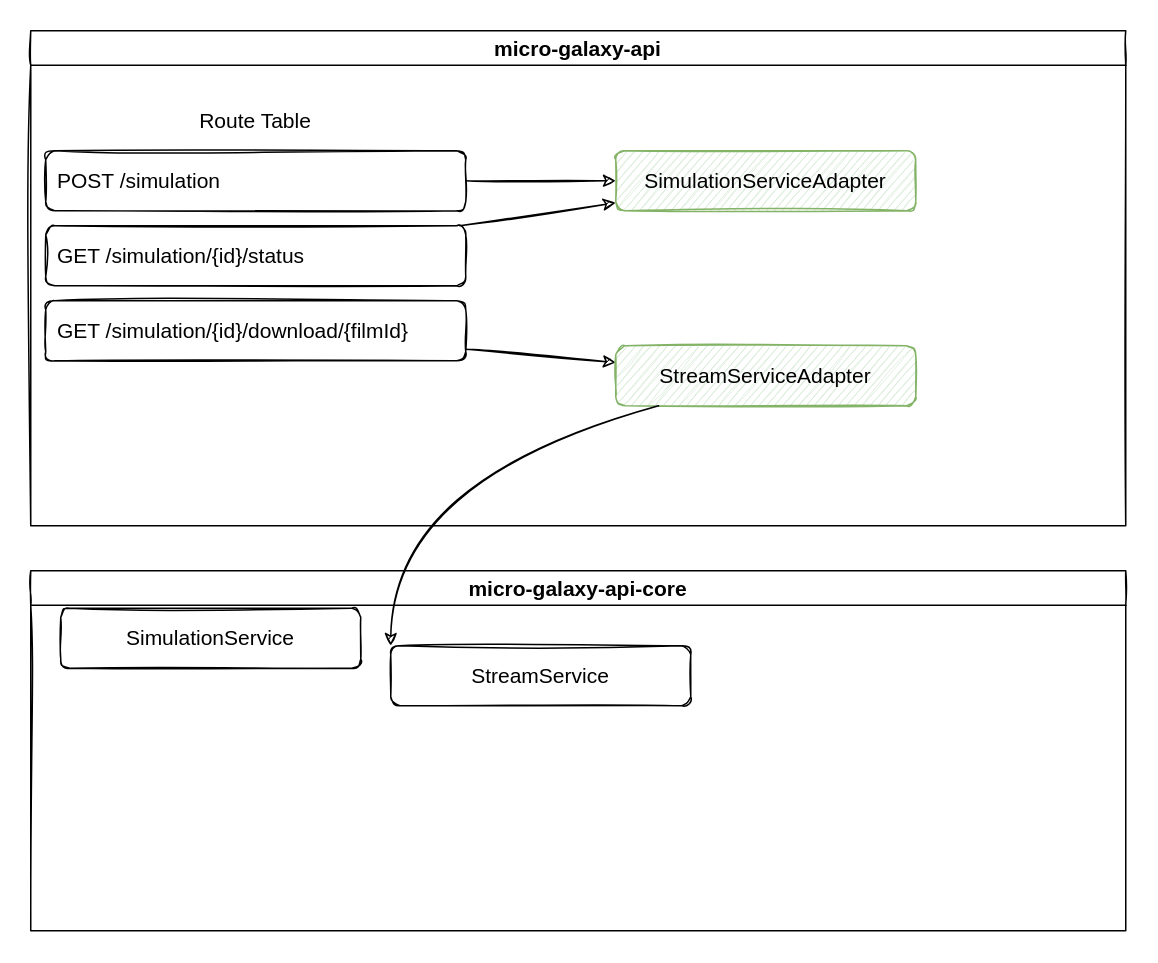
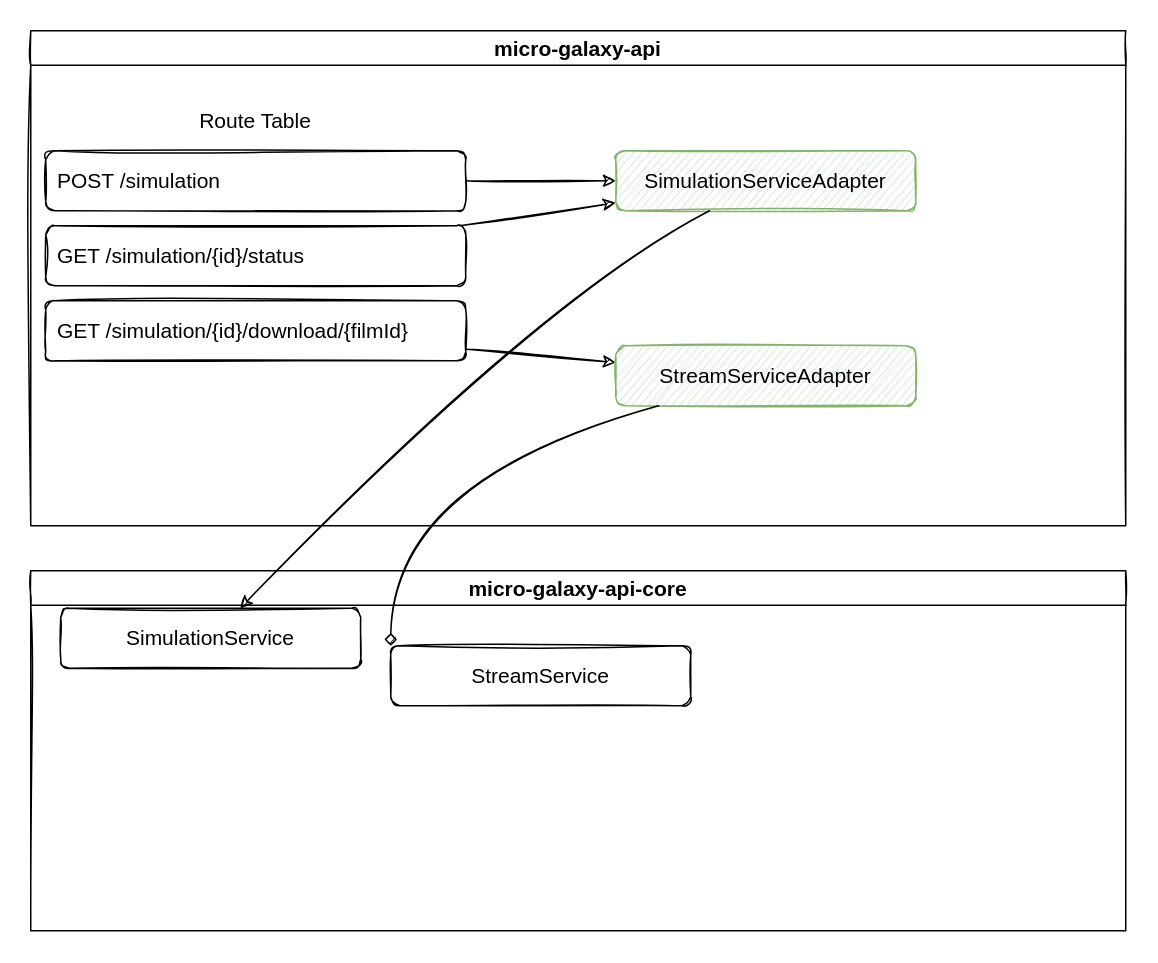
none -> (466, 391)
(391, 634) -> (391, 633)
